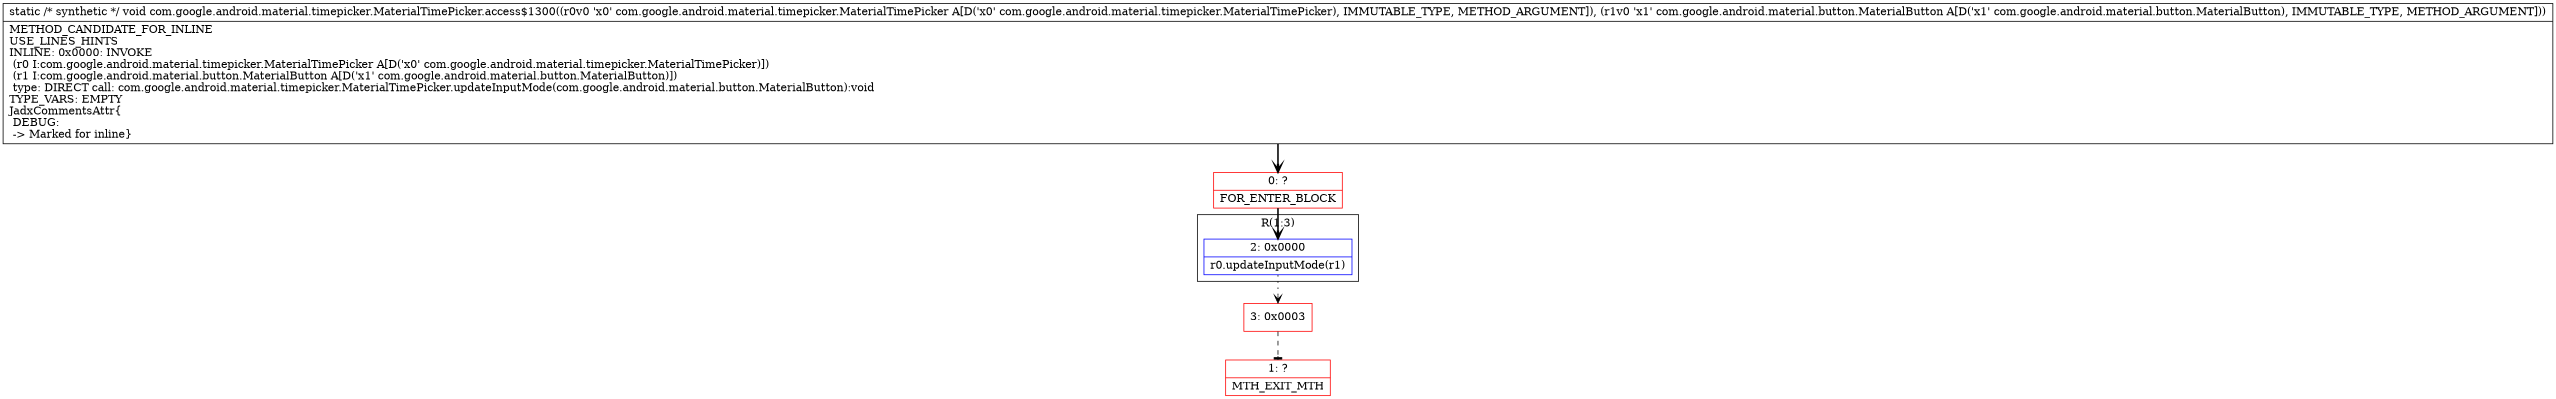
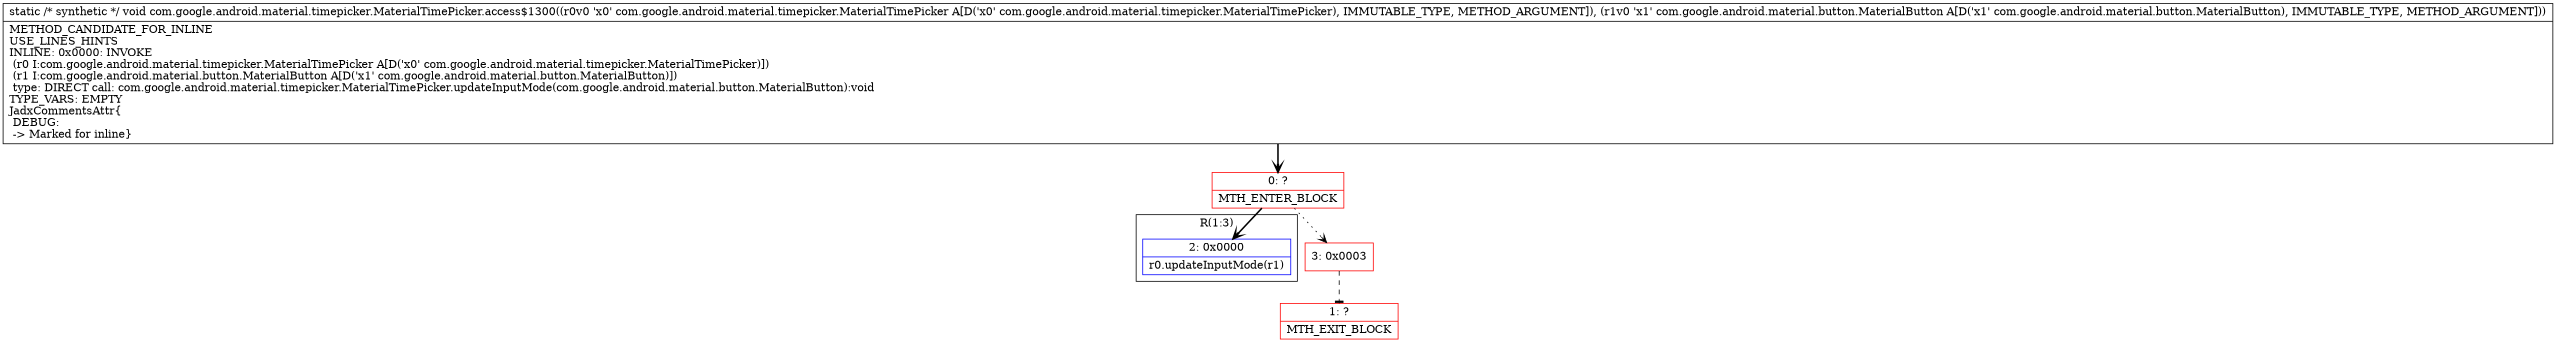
(1278, 199) -> (1278, 199)
(1278, 286) -> (1308, 223)
(1278, 386) -> (1339, 330)
